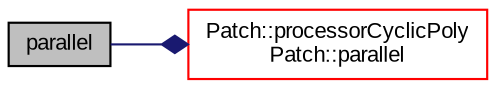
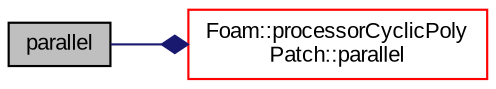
(338, 44) -> (338, 44)
